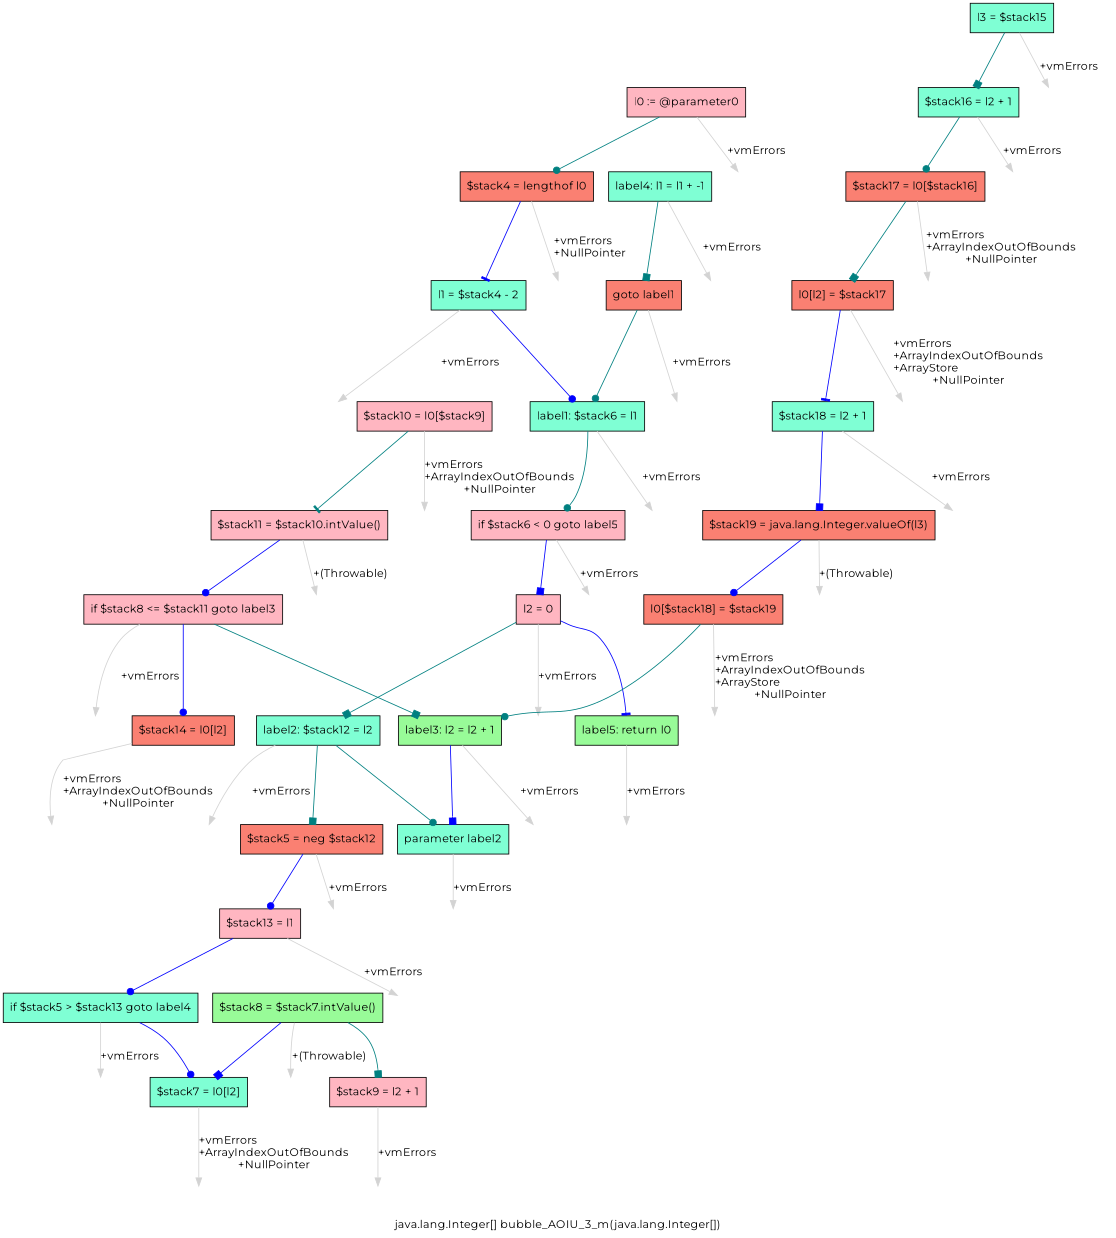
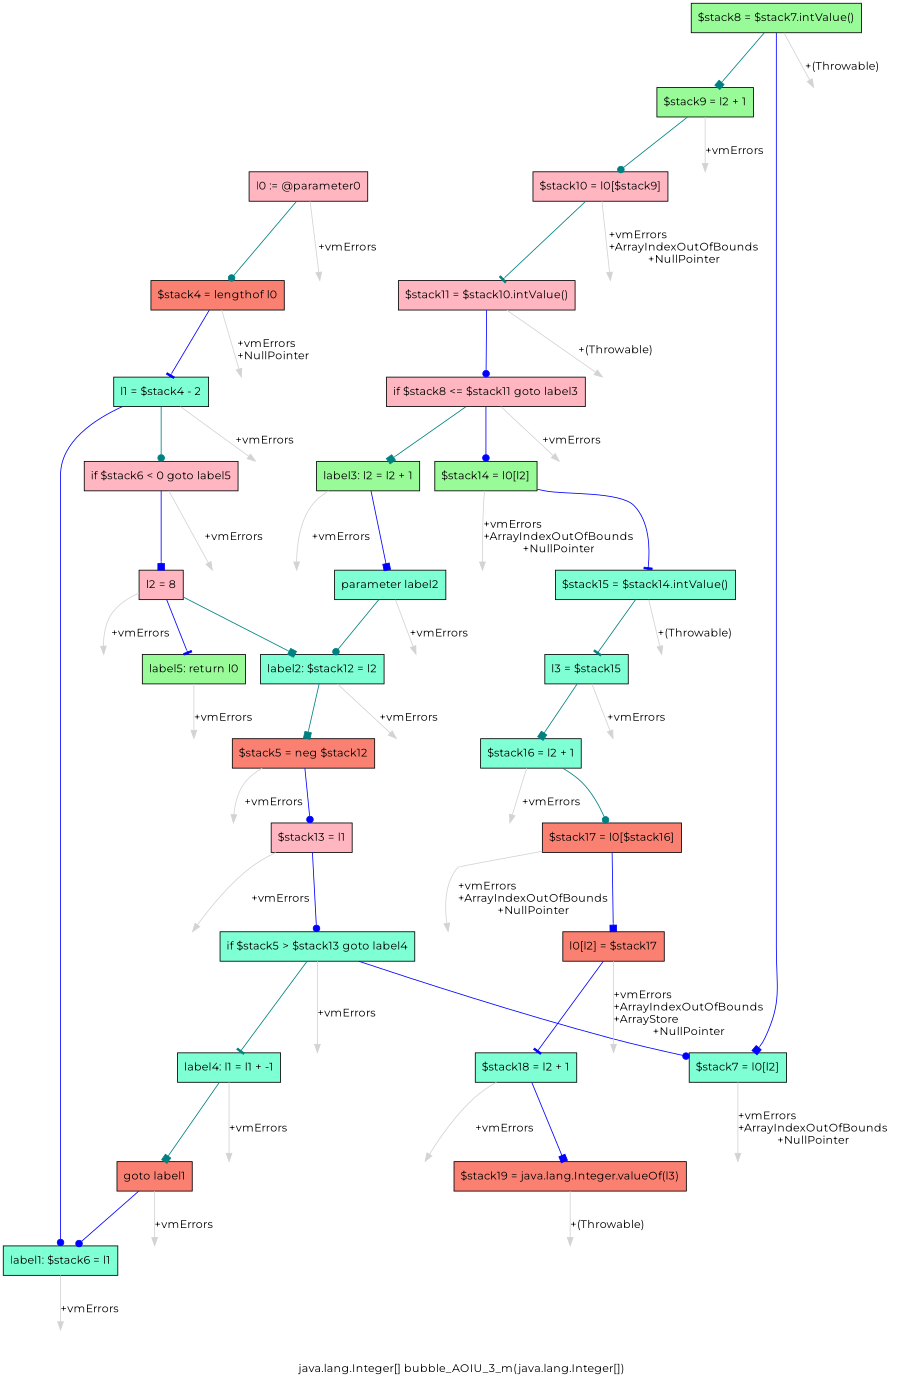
none -> (655, 142)
(881, 237) -> (613, 888)
(617, 353) -> (110, 1216)
(584, 470) -> (161, 430)
none -> (645, 585)
(538, 609) -> (161, 585)
(713, 609) -> none
(183, 731) -> (486, 476)
(383, 783) -> (358, 624)
none -> (275, 1005)
(378, 1092) -> (705, 102)
